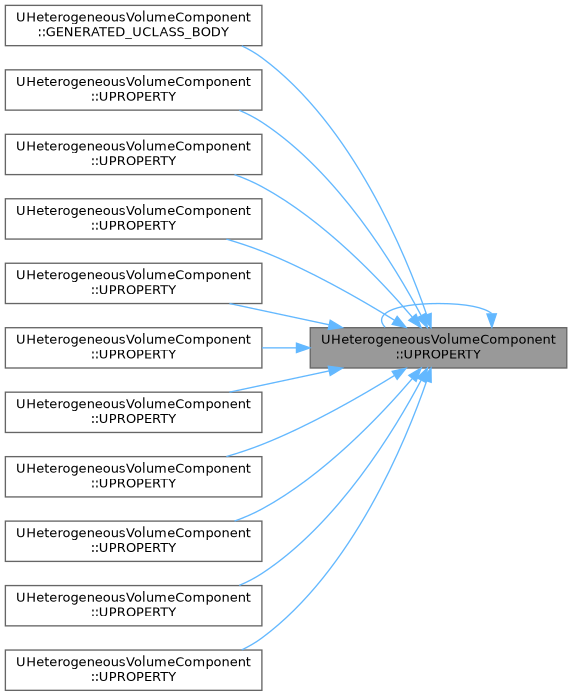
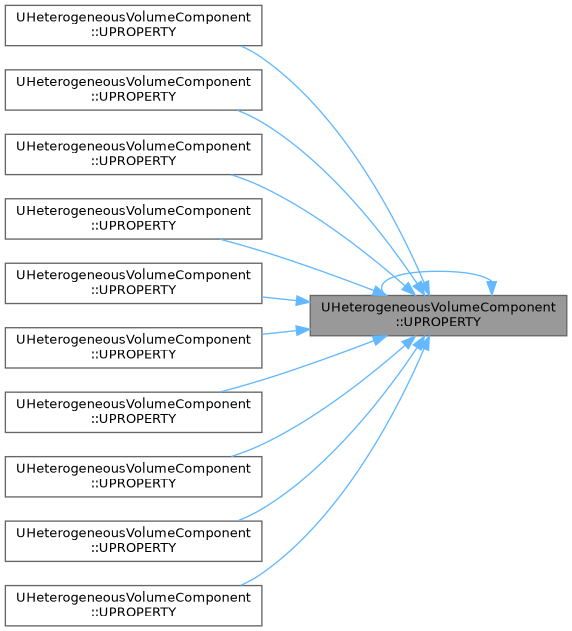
(134, 26) -> none
